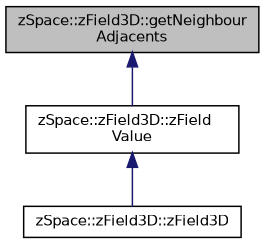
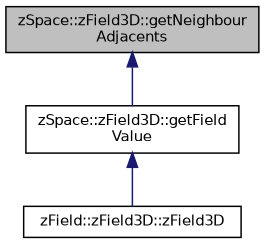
(132, 129) -> (132, 129)
(132, 222) -> (132, 222)
